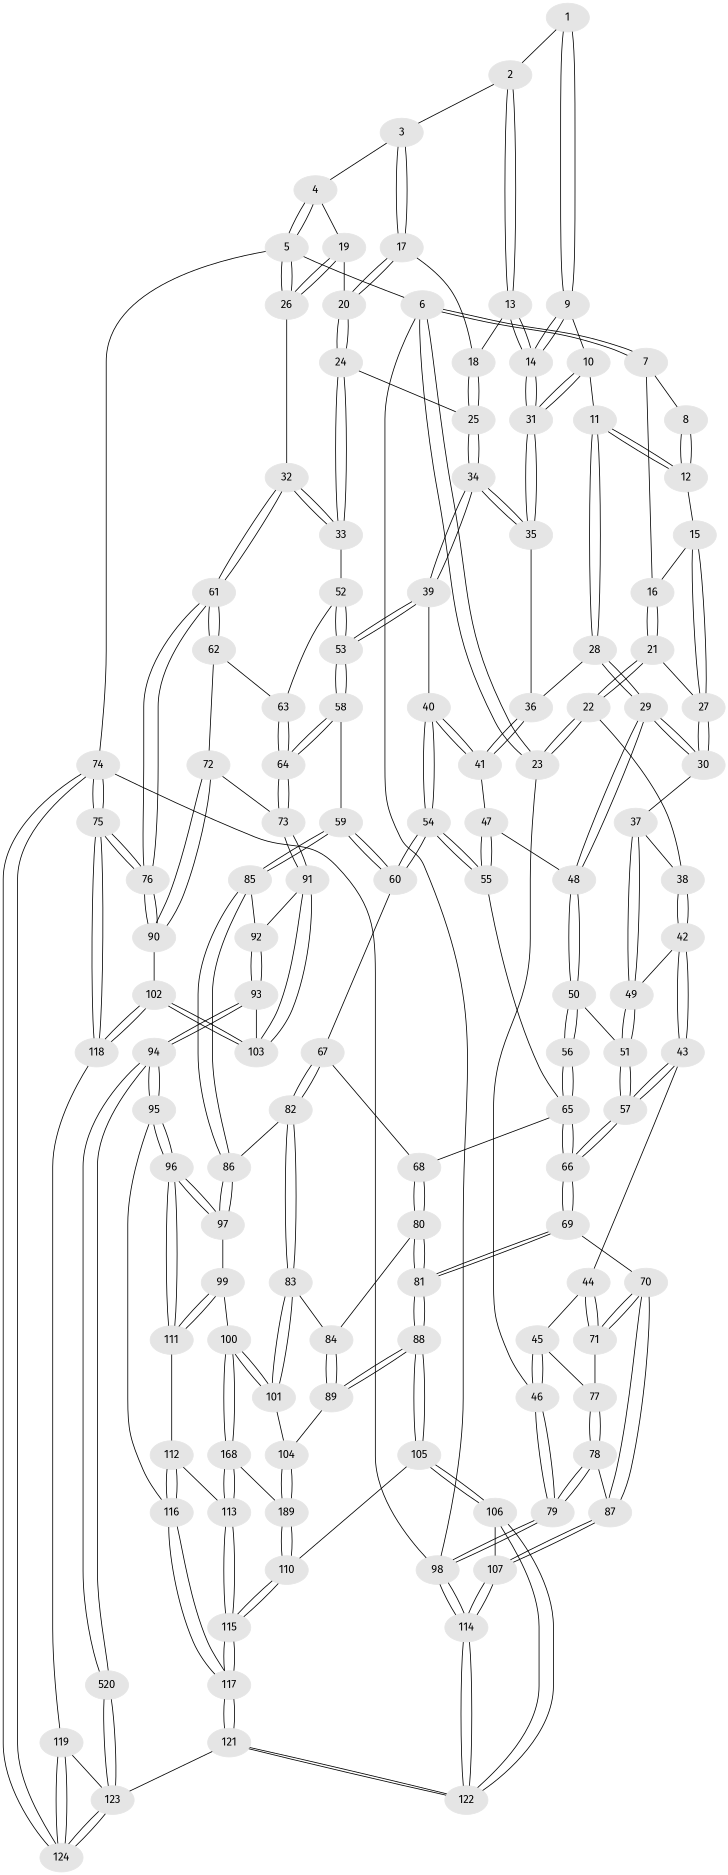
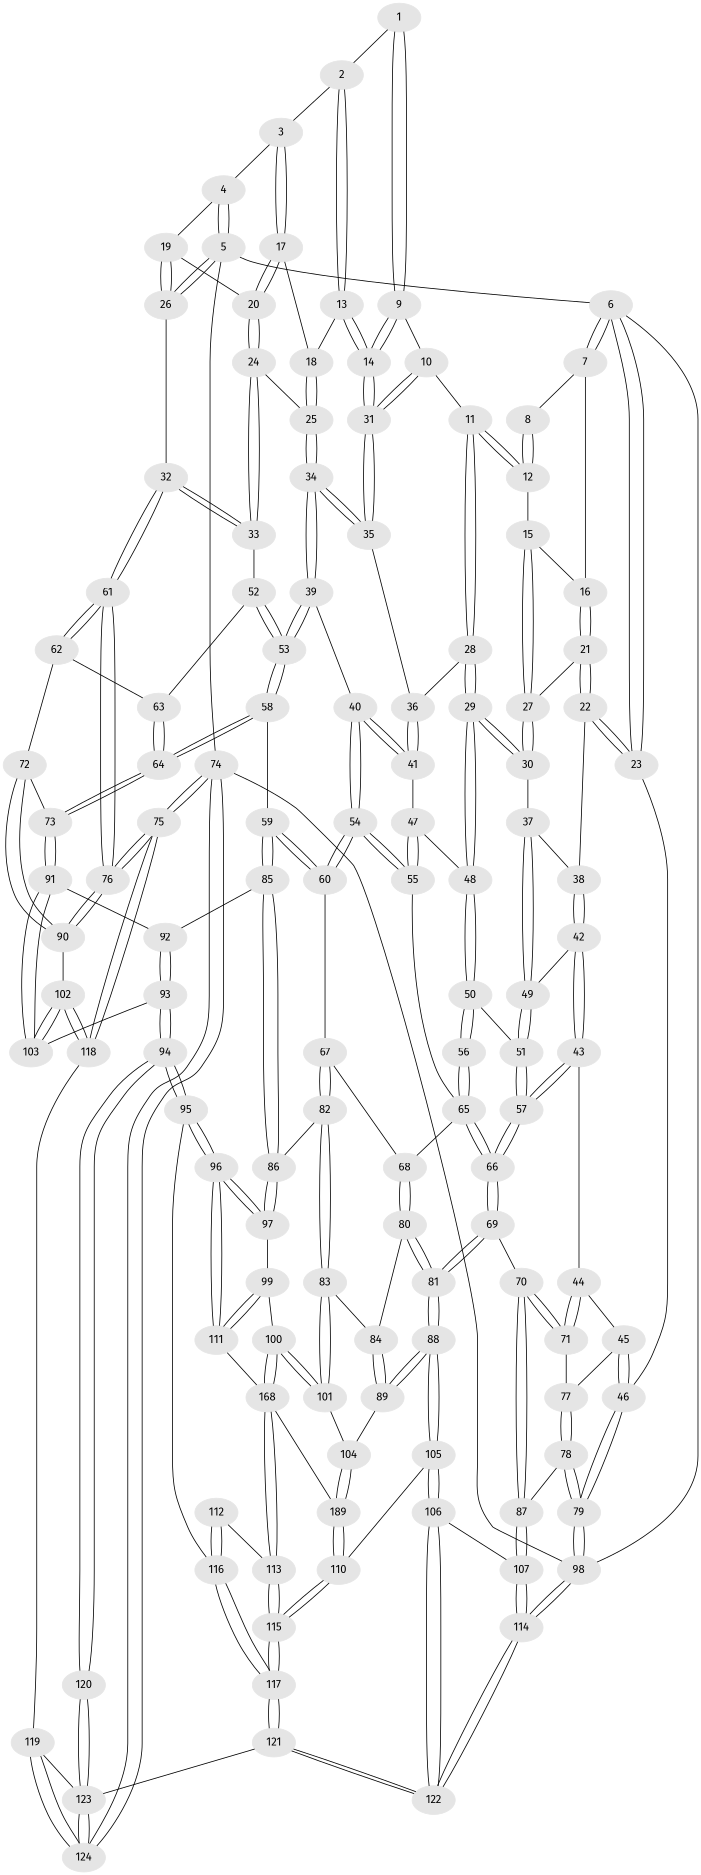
(172, 1398) -> (242, 1369)
(107, 1685) -> (84, 1685)
